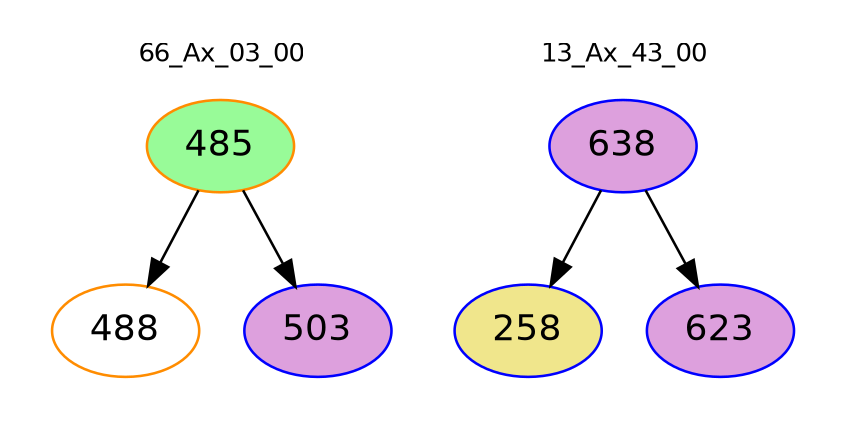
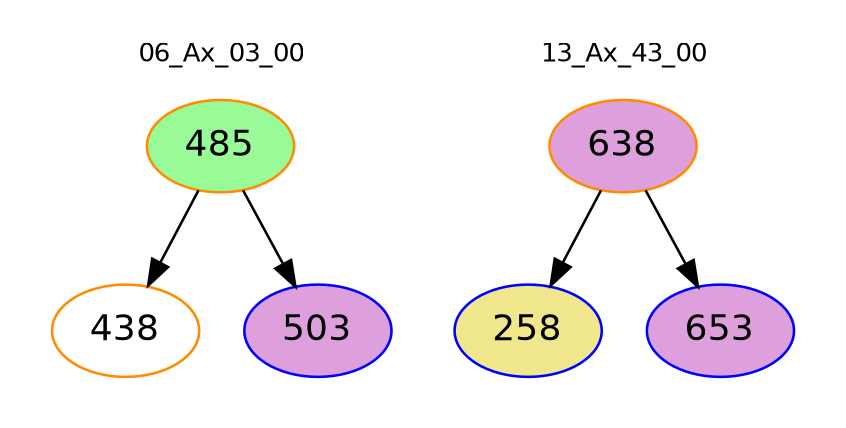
(222, 55) -> (222, 55)
(623, 146) -> (623, 146)
(126, 331) -> (126, 331)
(720, 331) -> (720, 331)
